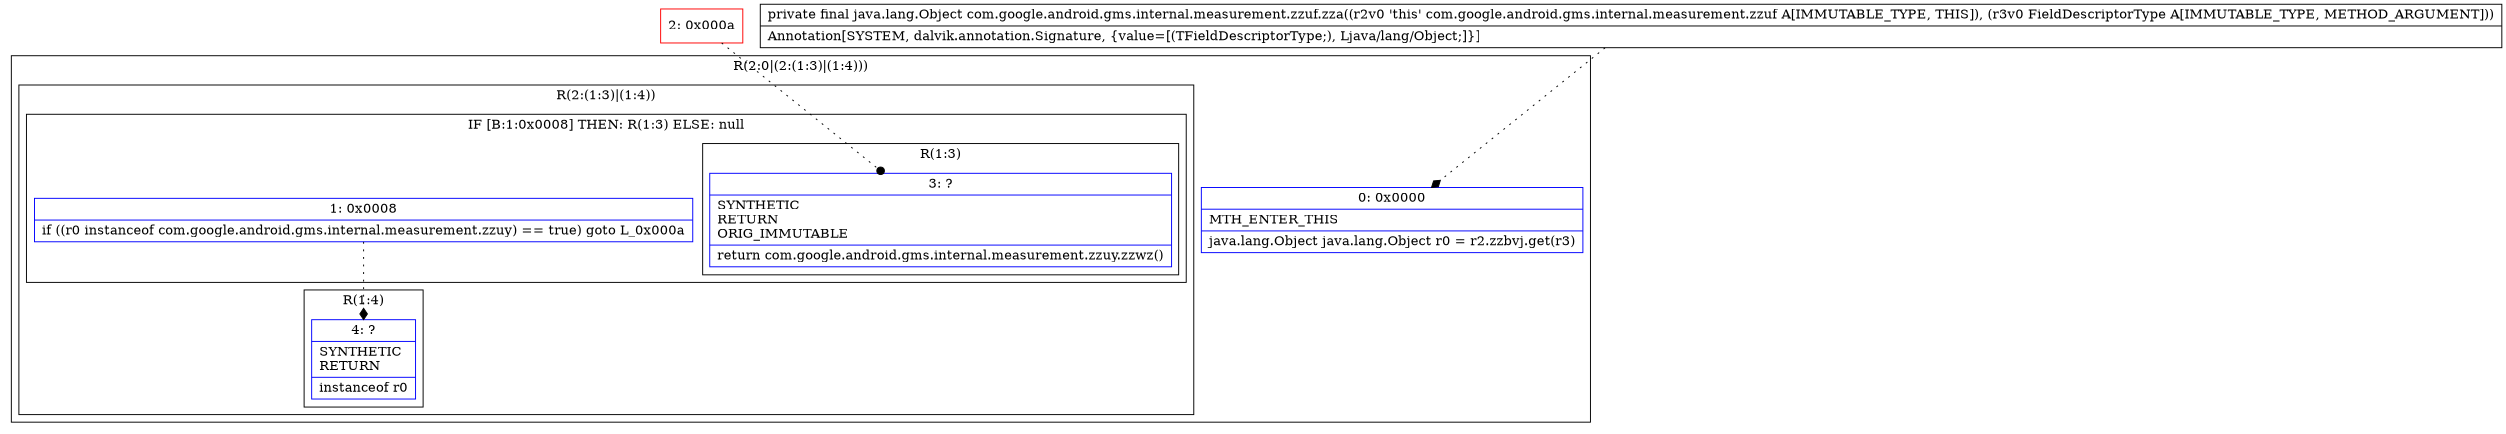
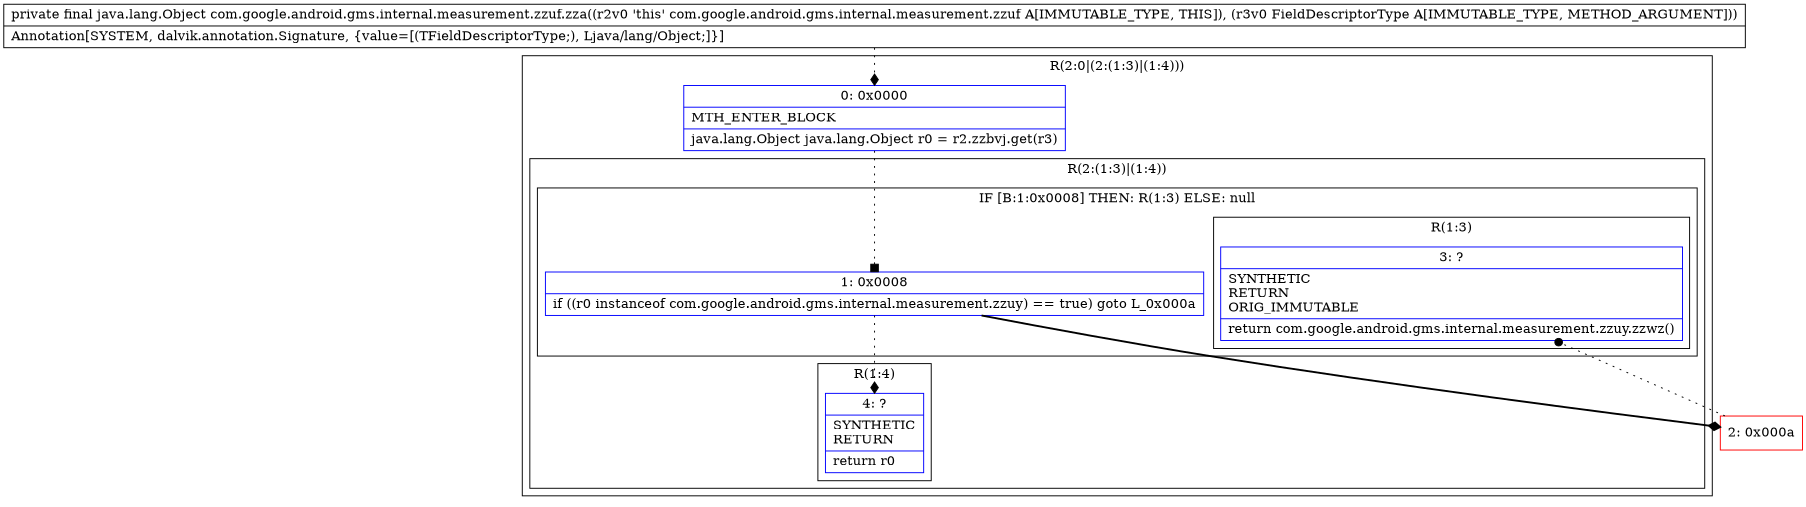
none -> (875, 207)
(1274, 220) -> (764, 118)
none -> (1344, 377)
(364, 388) -> (865, 461)
